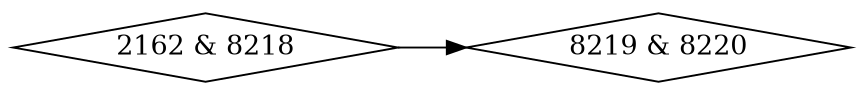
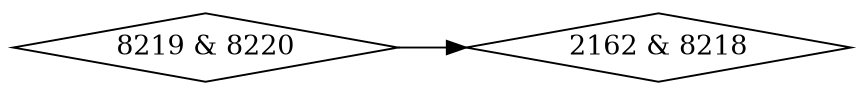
(422, 48) -> (422, 48)
